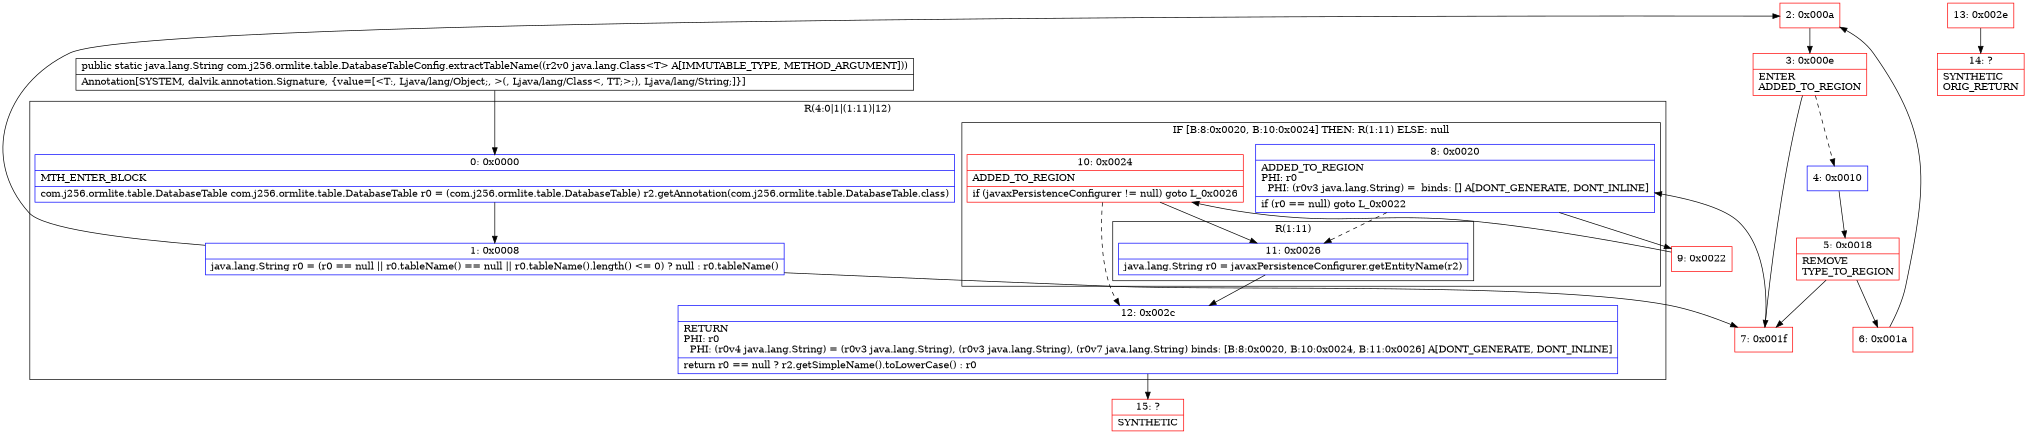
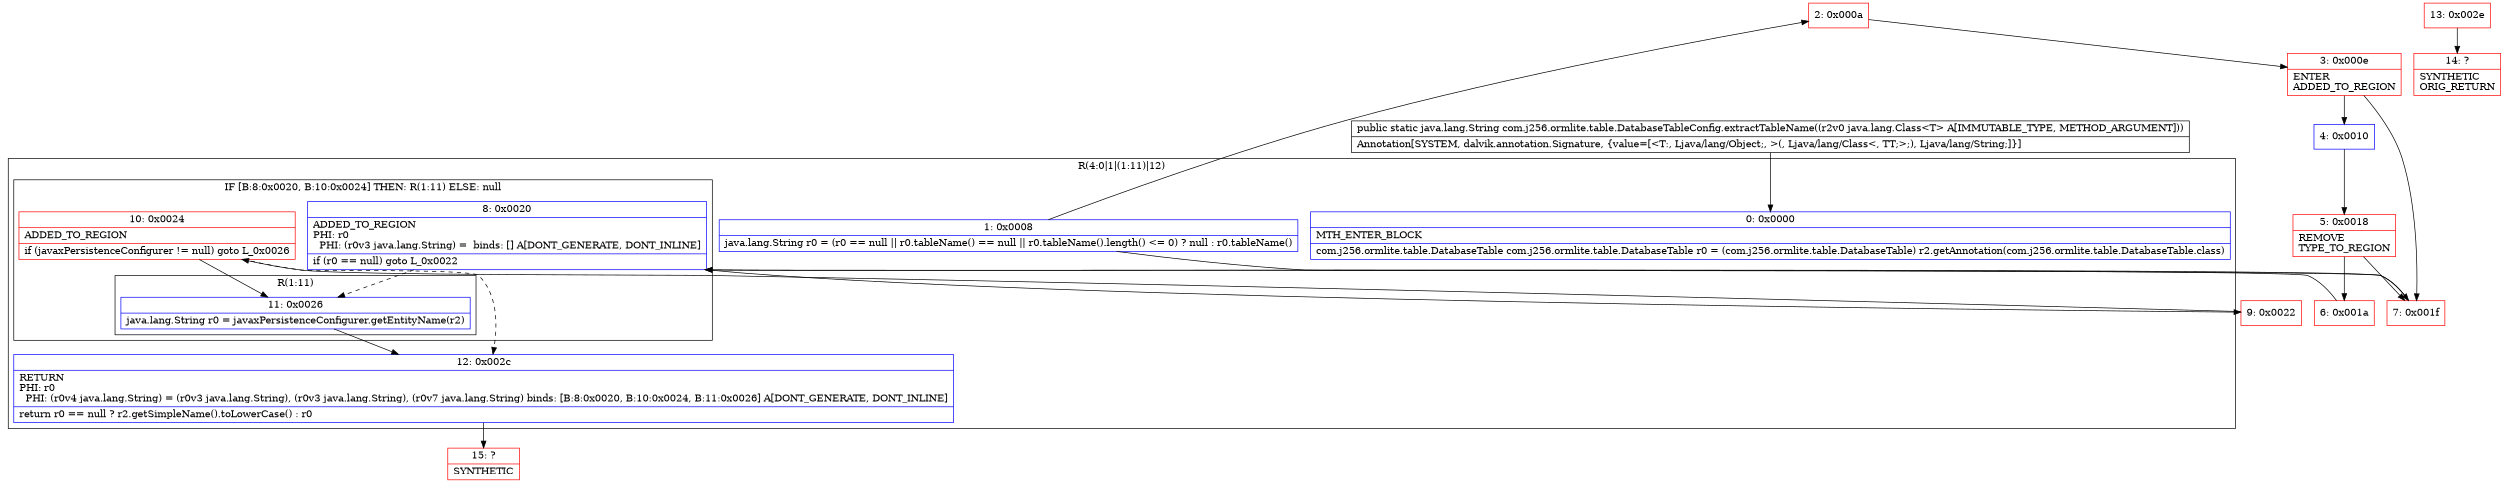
(1824, 127) -> (2344, 107)
(1920, 169) -> (1529, 270)
(495, 219) -> none
